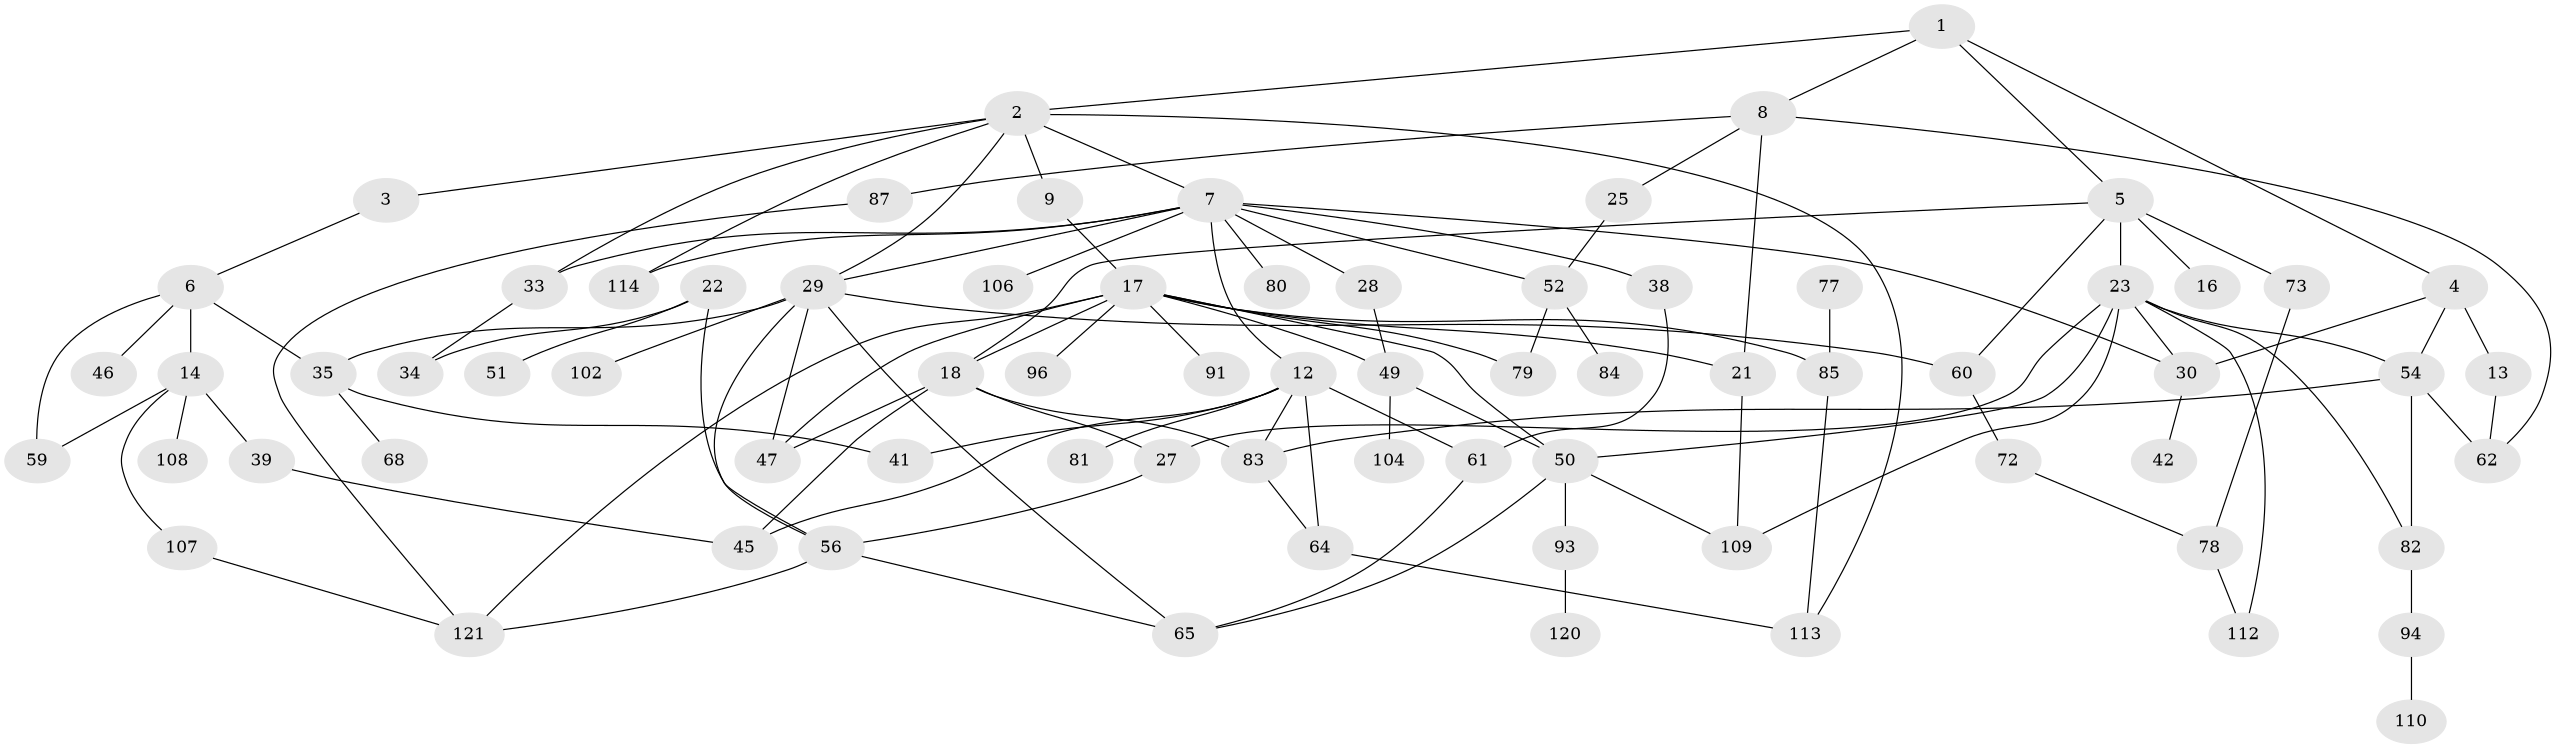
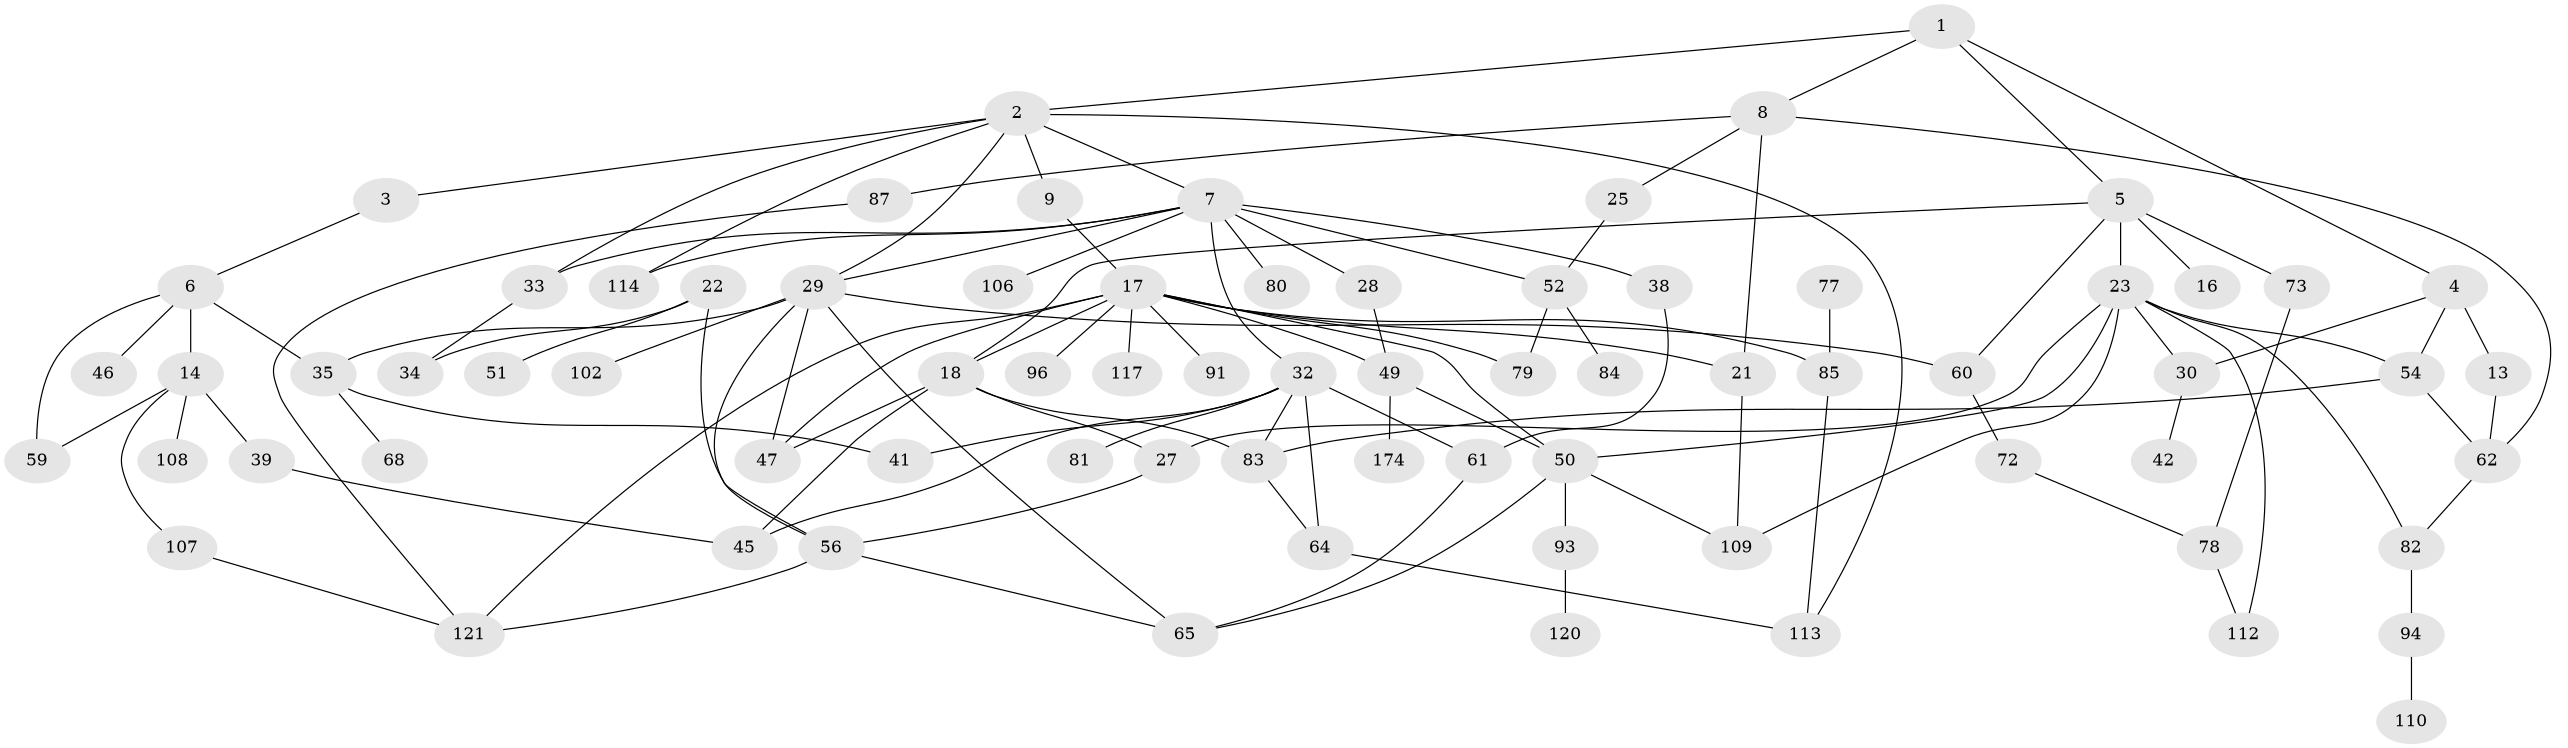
(1710, 243) -> none
none -> (1127, 374)
(1304, 374) -> (1304, 374)
(1389, 461) -> (1389, 461)
(2411, 461) -> (2449, 505)
